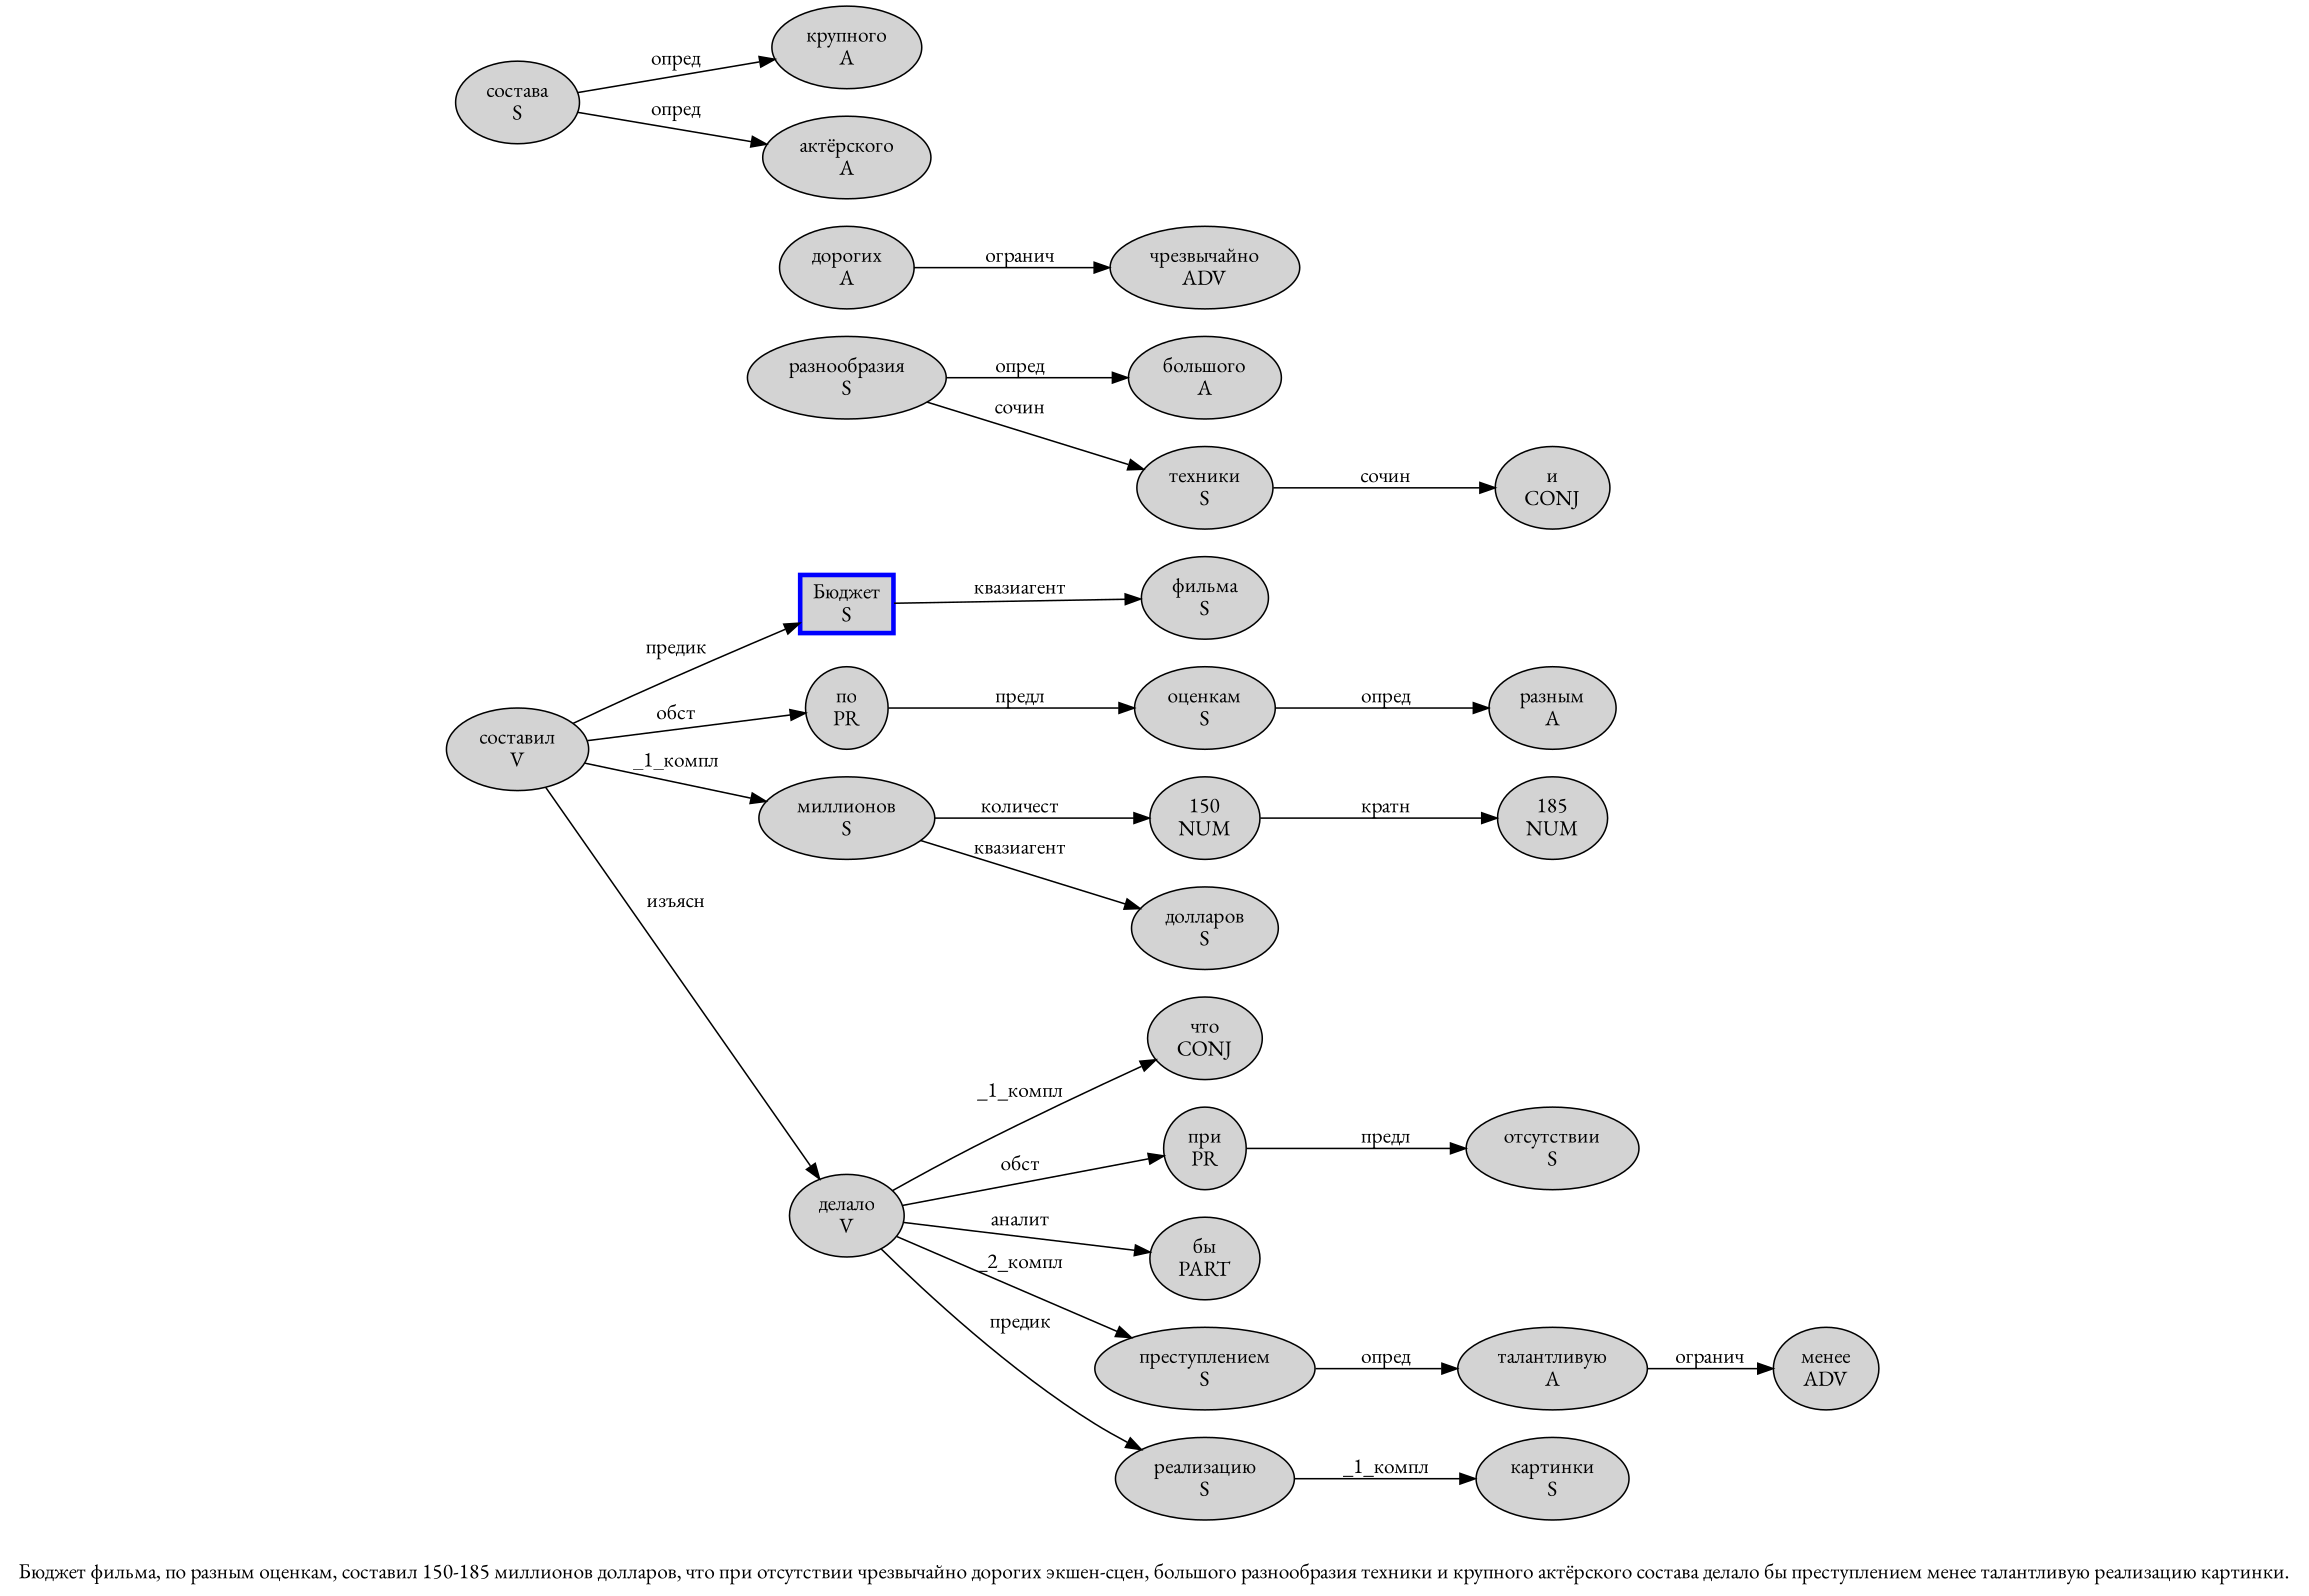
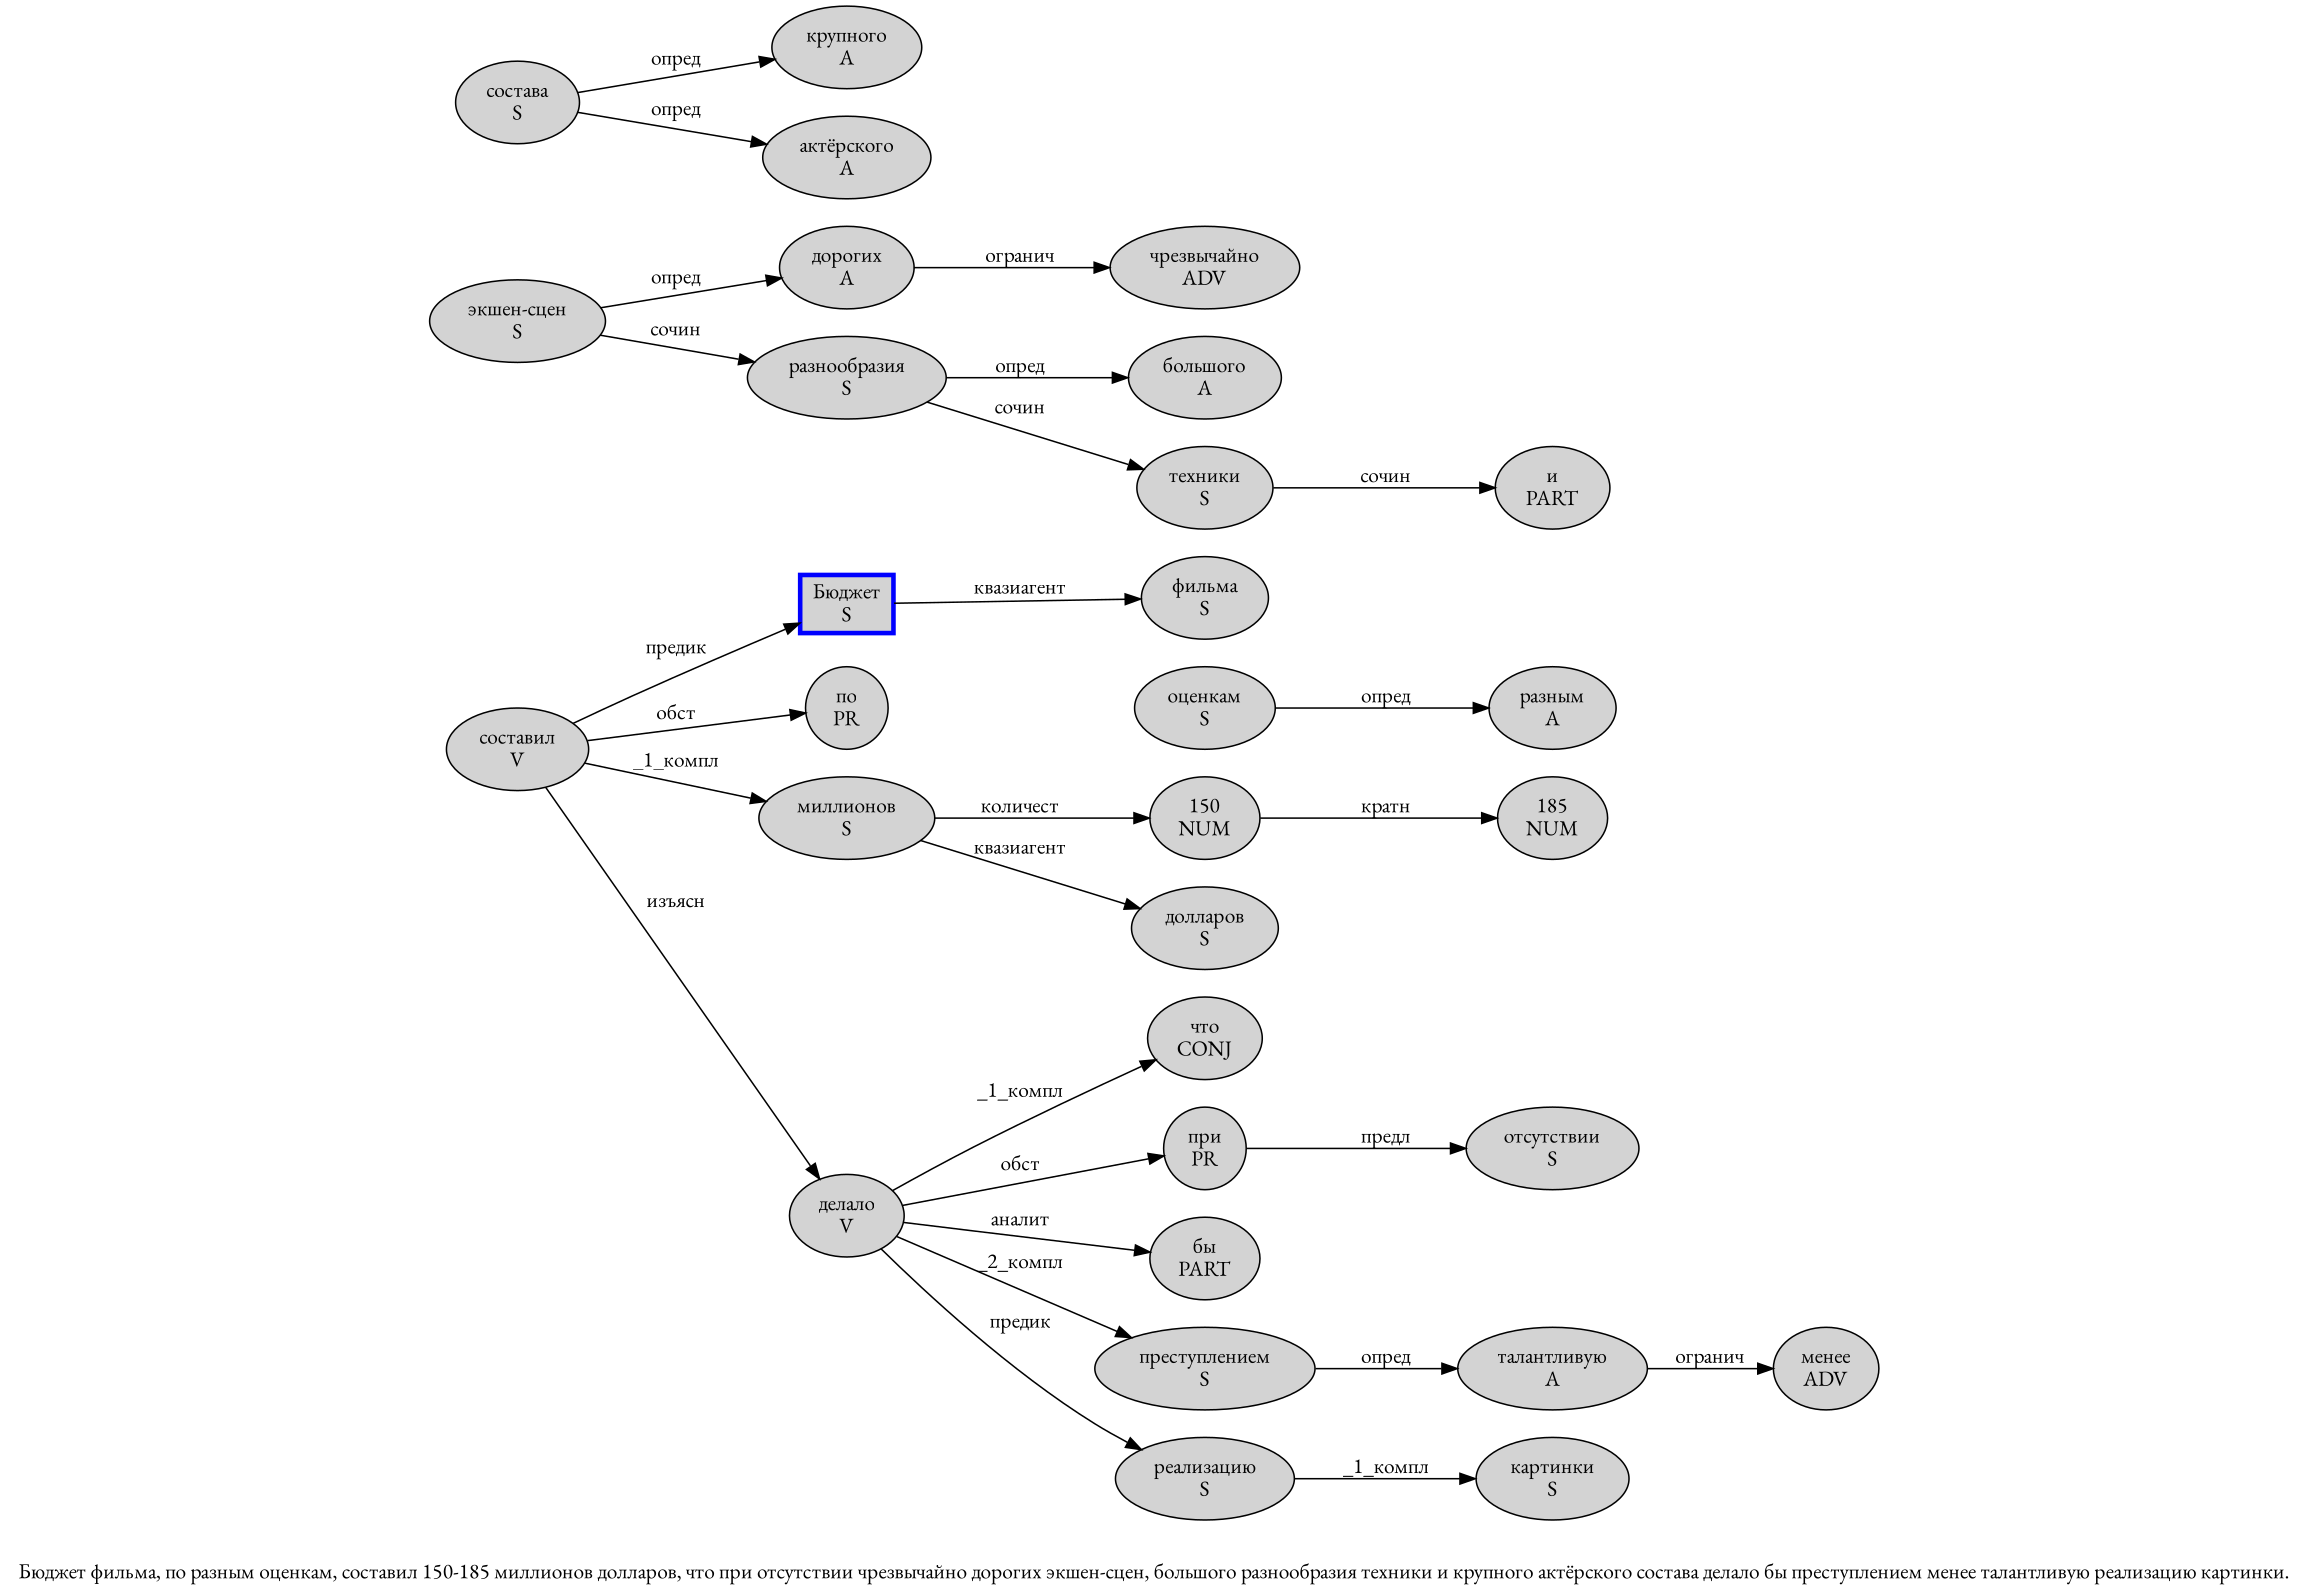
none -> (518, 321)
(1553, 488) -> (1553, 488)
(1004, 708) -> none
